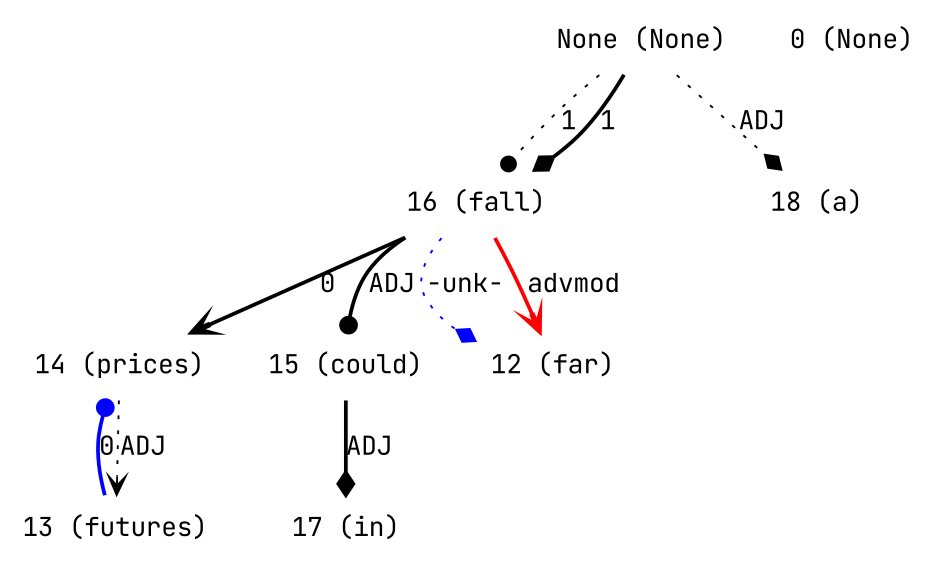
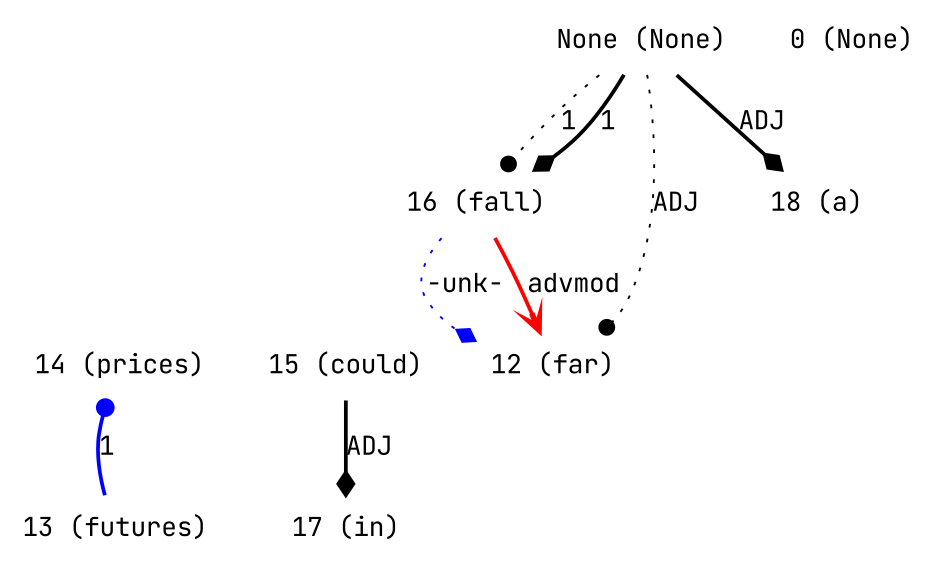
(721, 115) -> (721, 115)
none -> (652, 202)
(368, 271) -> none
(306, 281) -> none
(118, 438) -> none
(107, 448) -> (107, 448)
